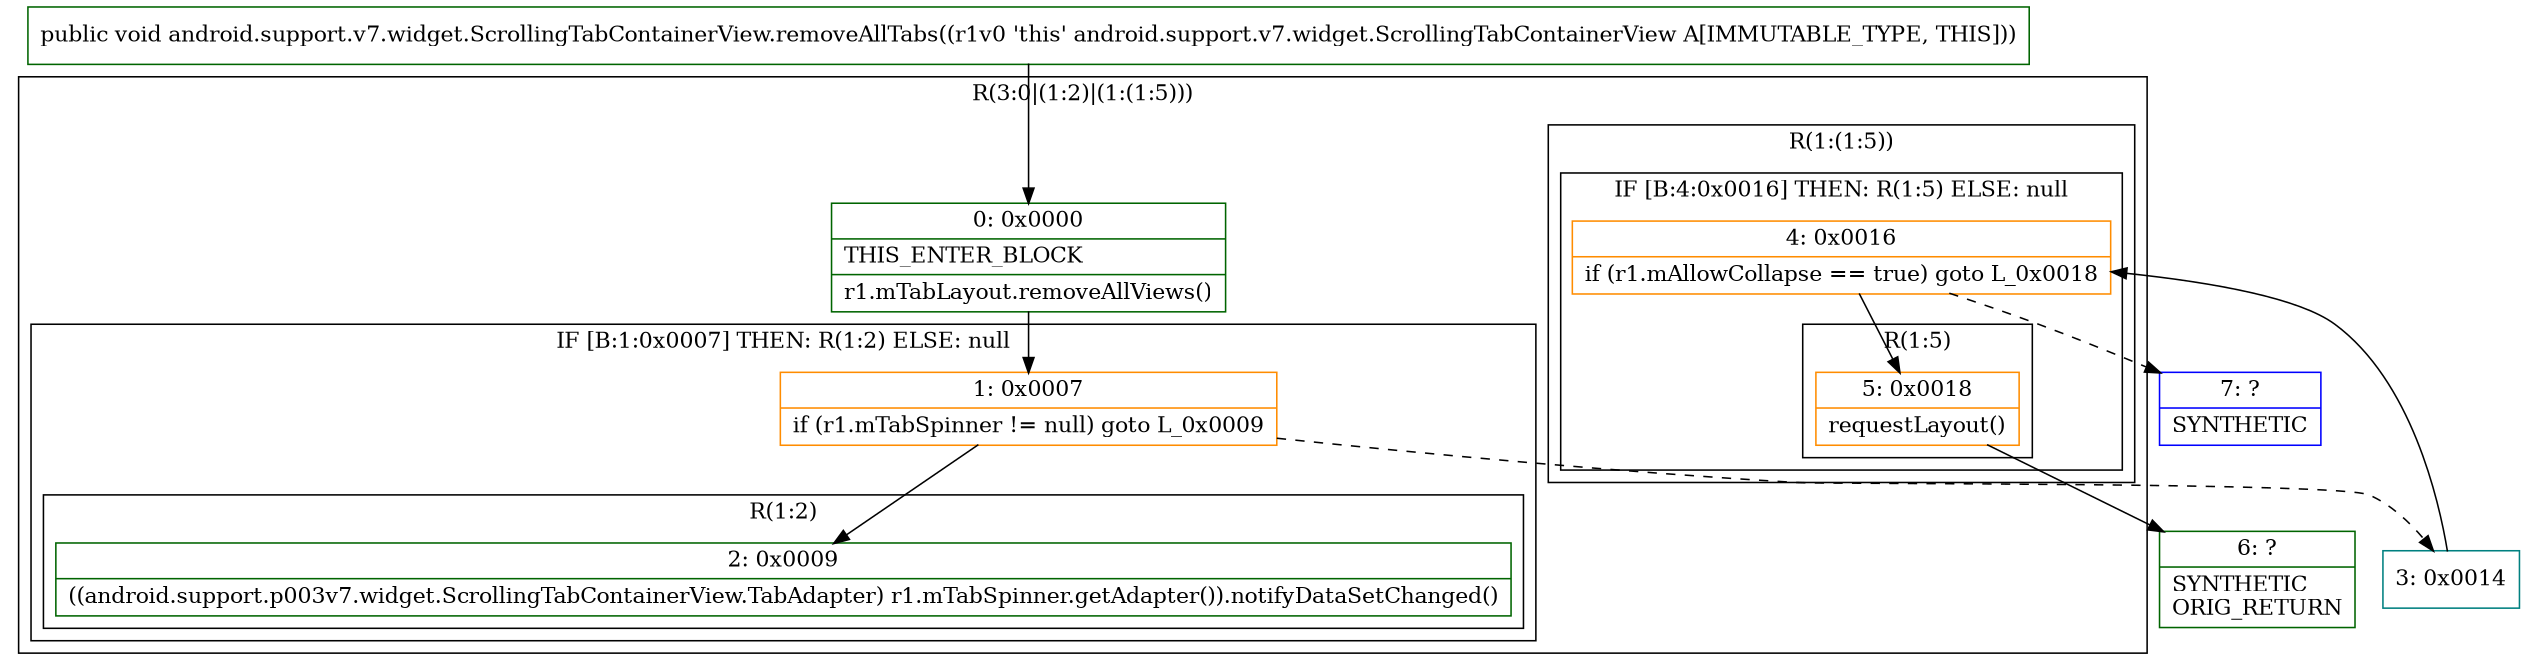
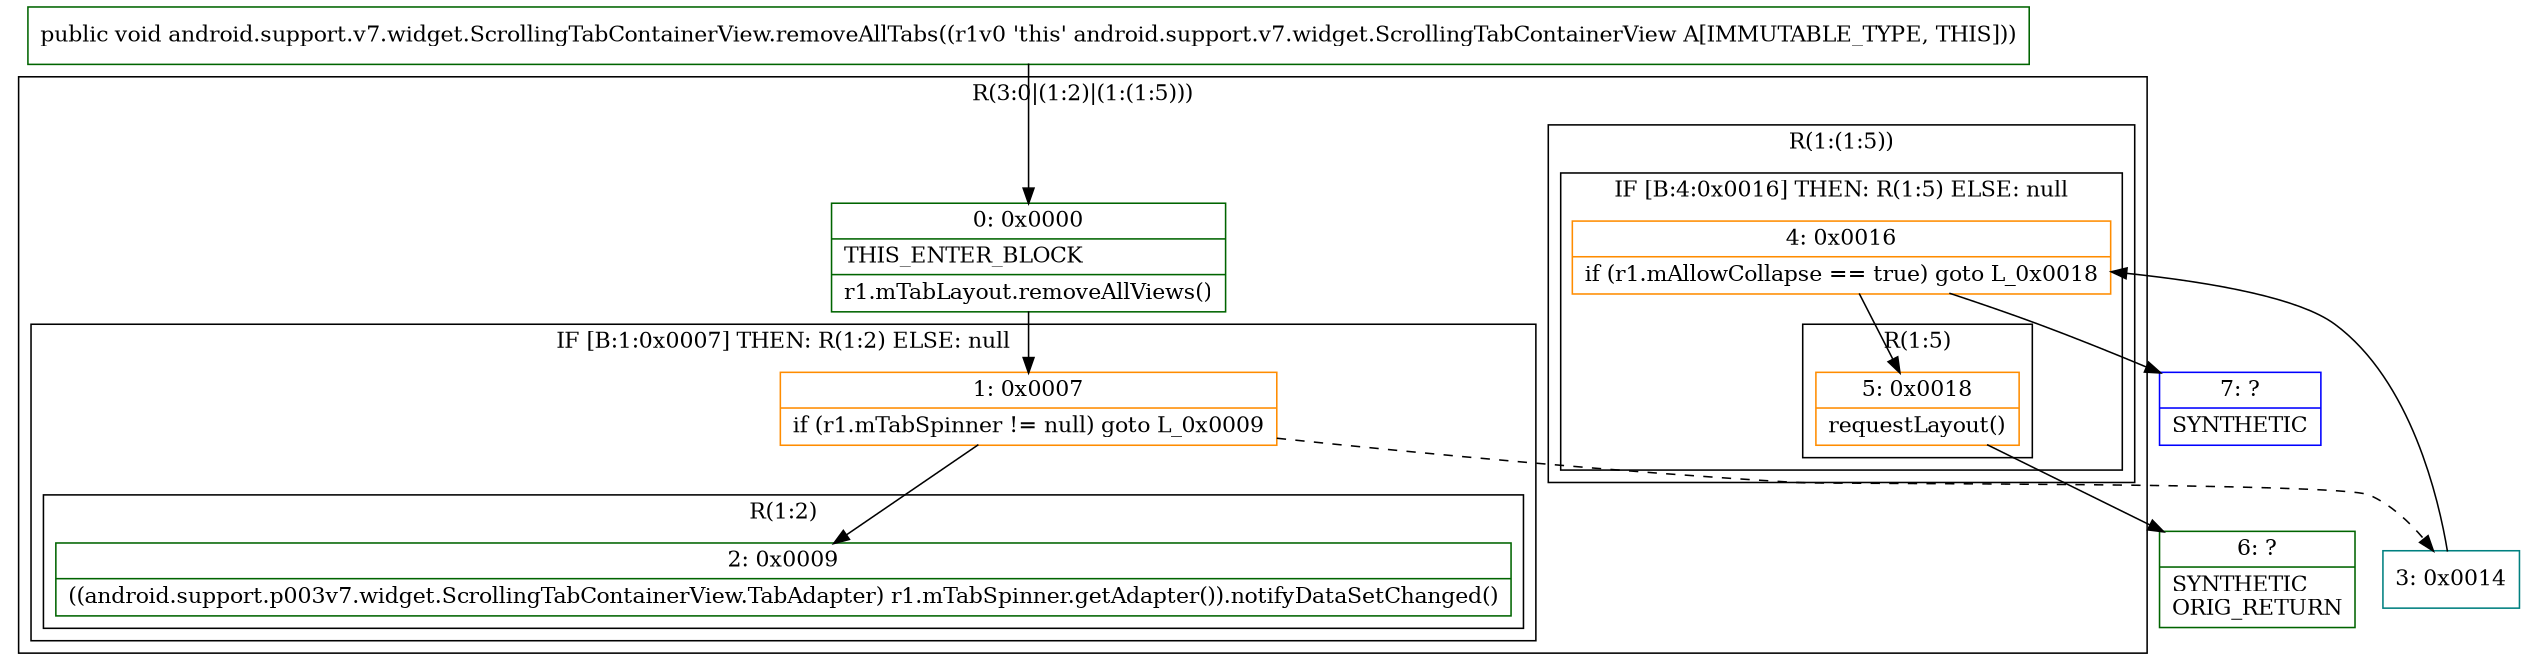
(2048, 328) -> (2048, 328)
